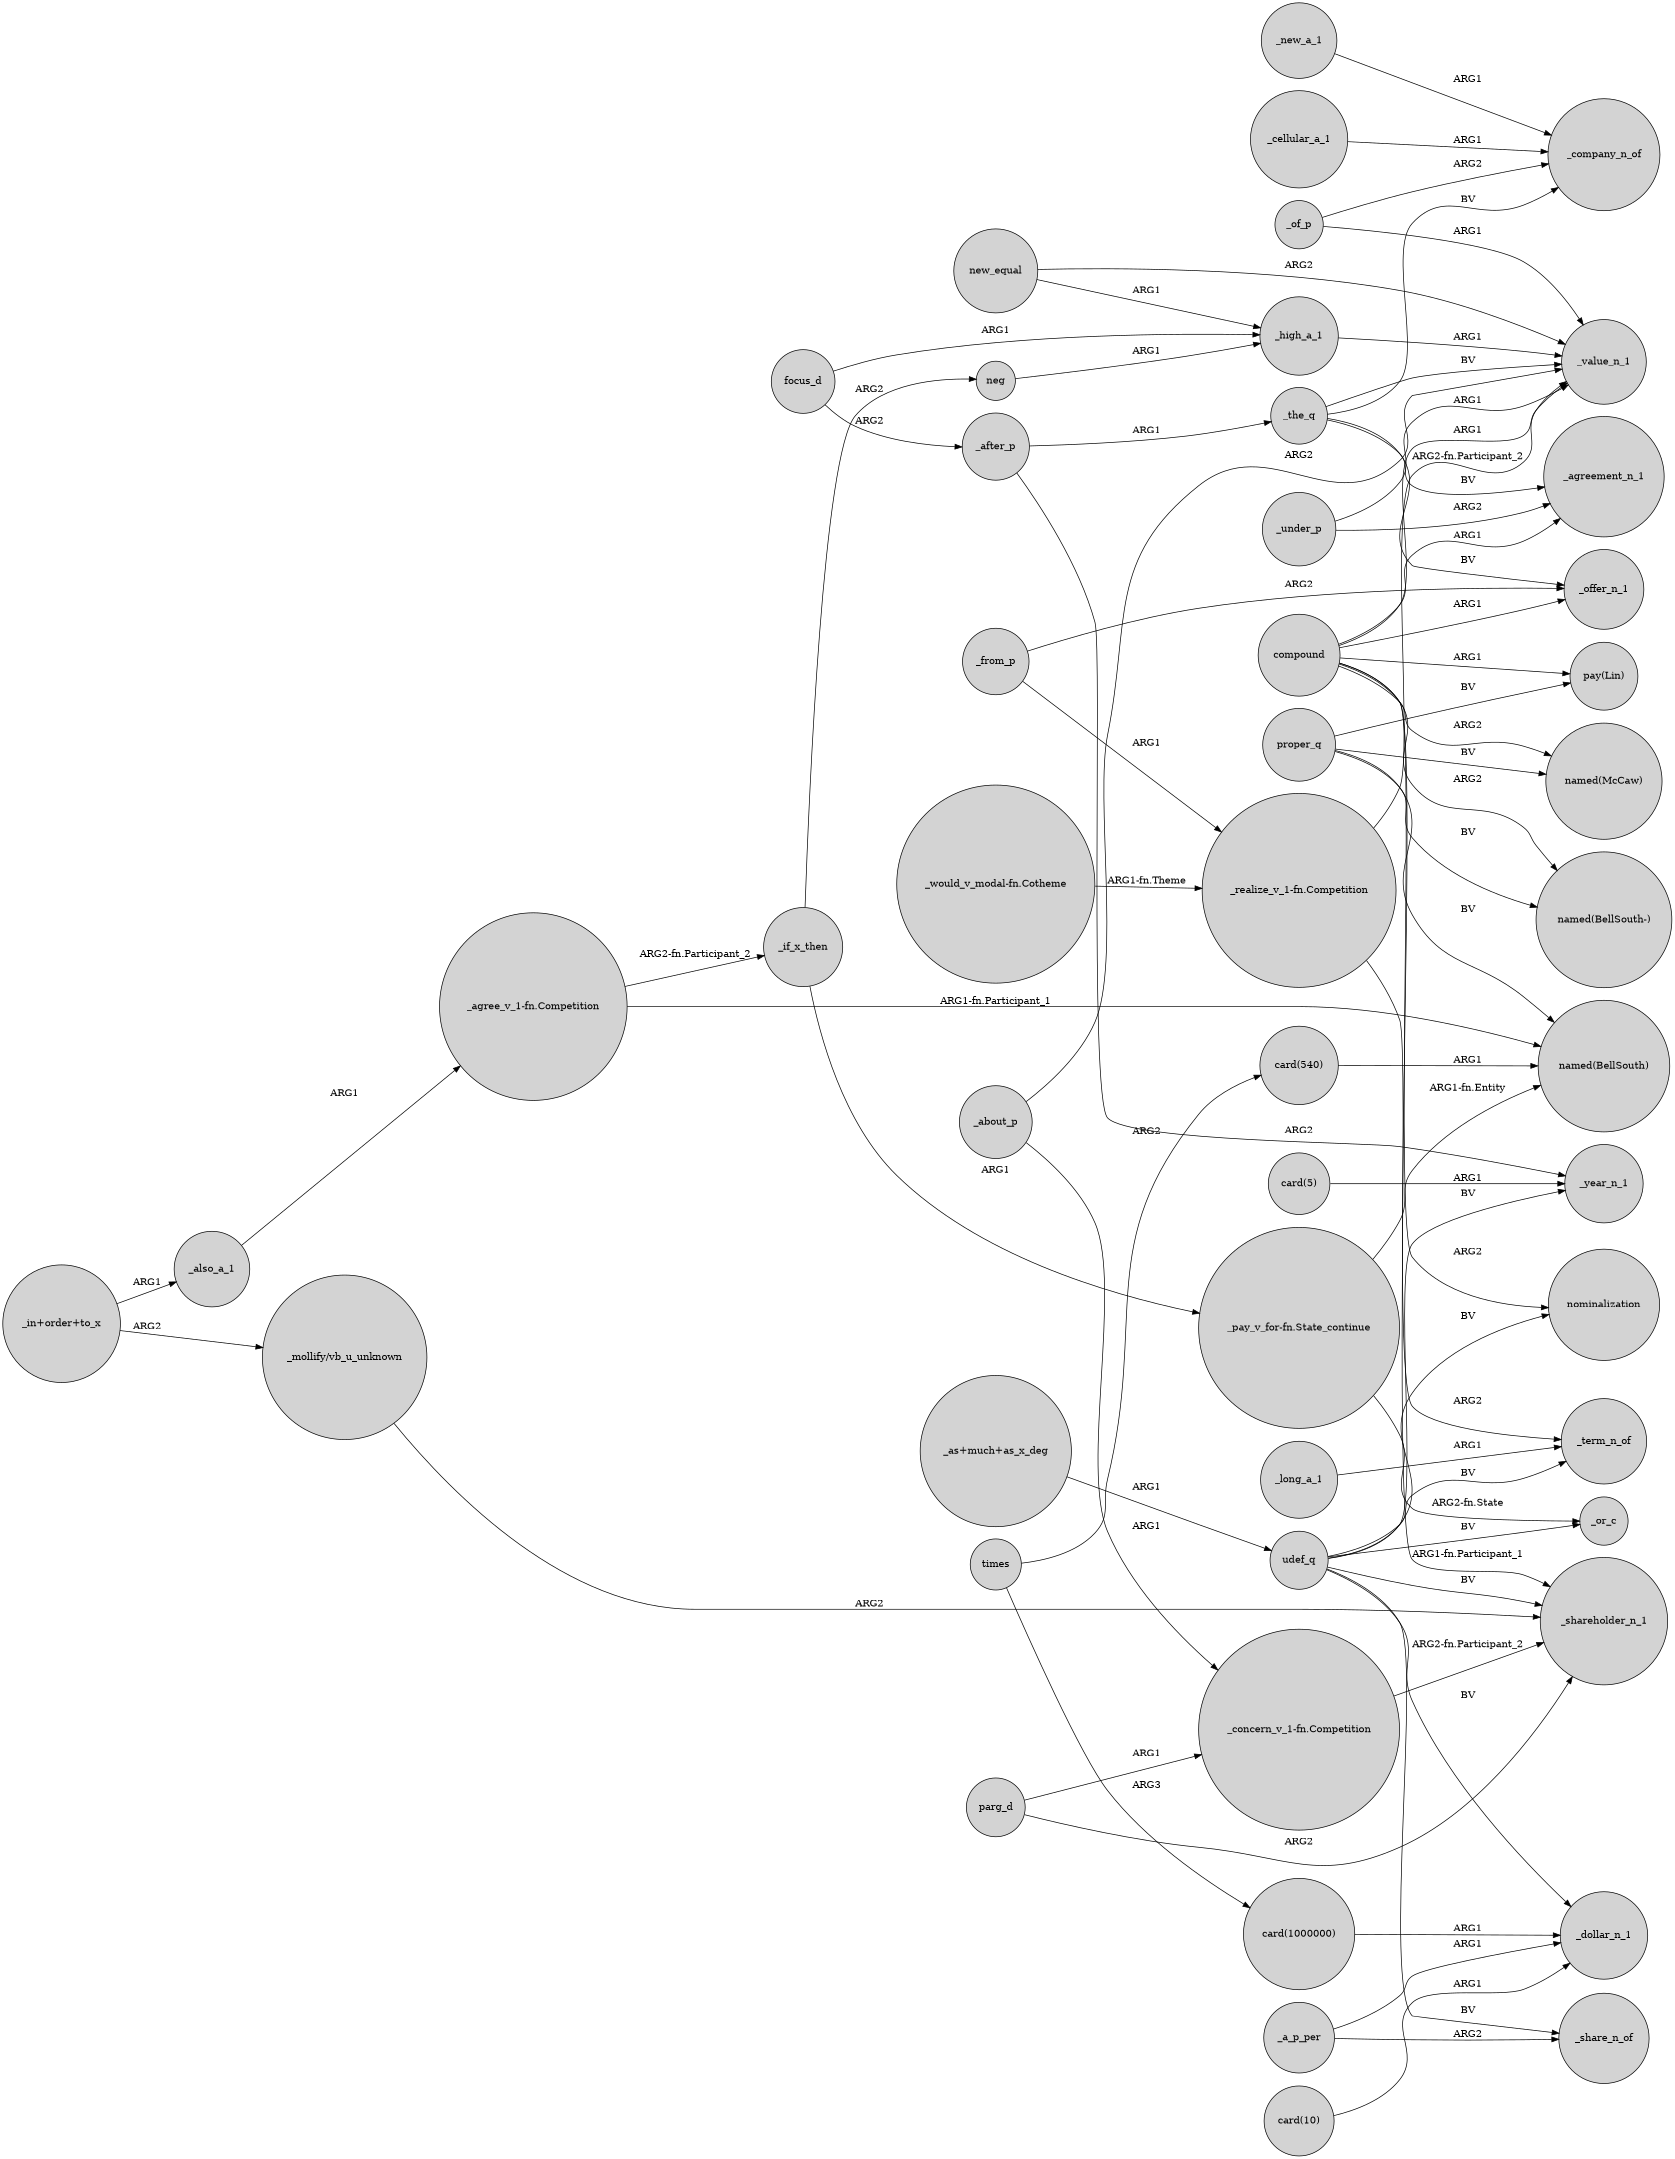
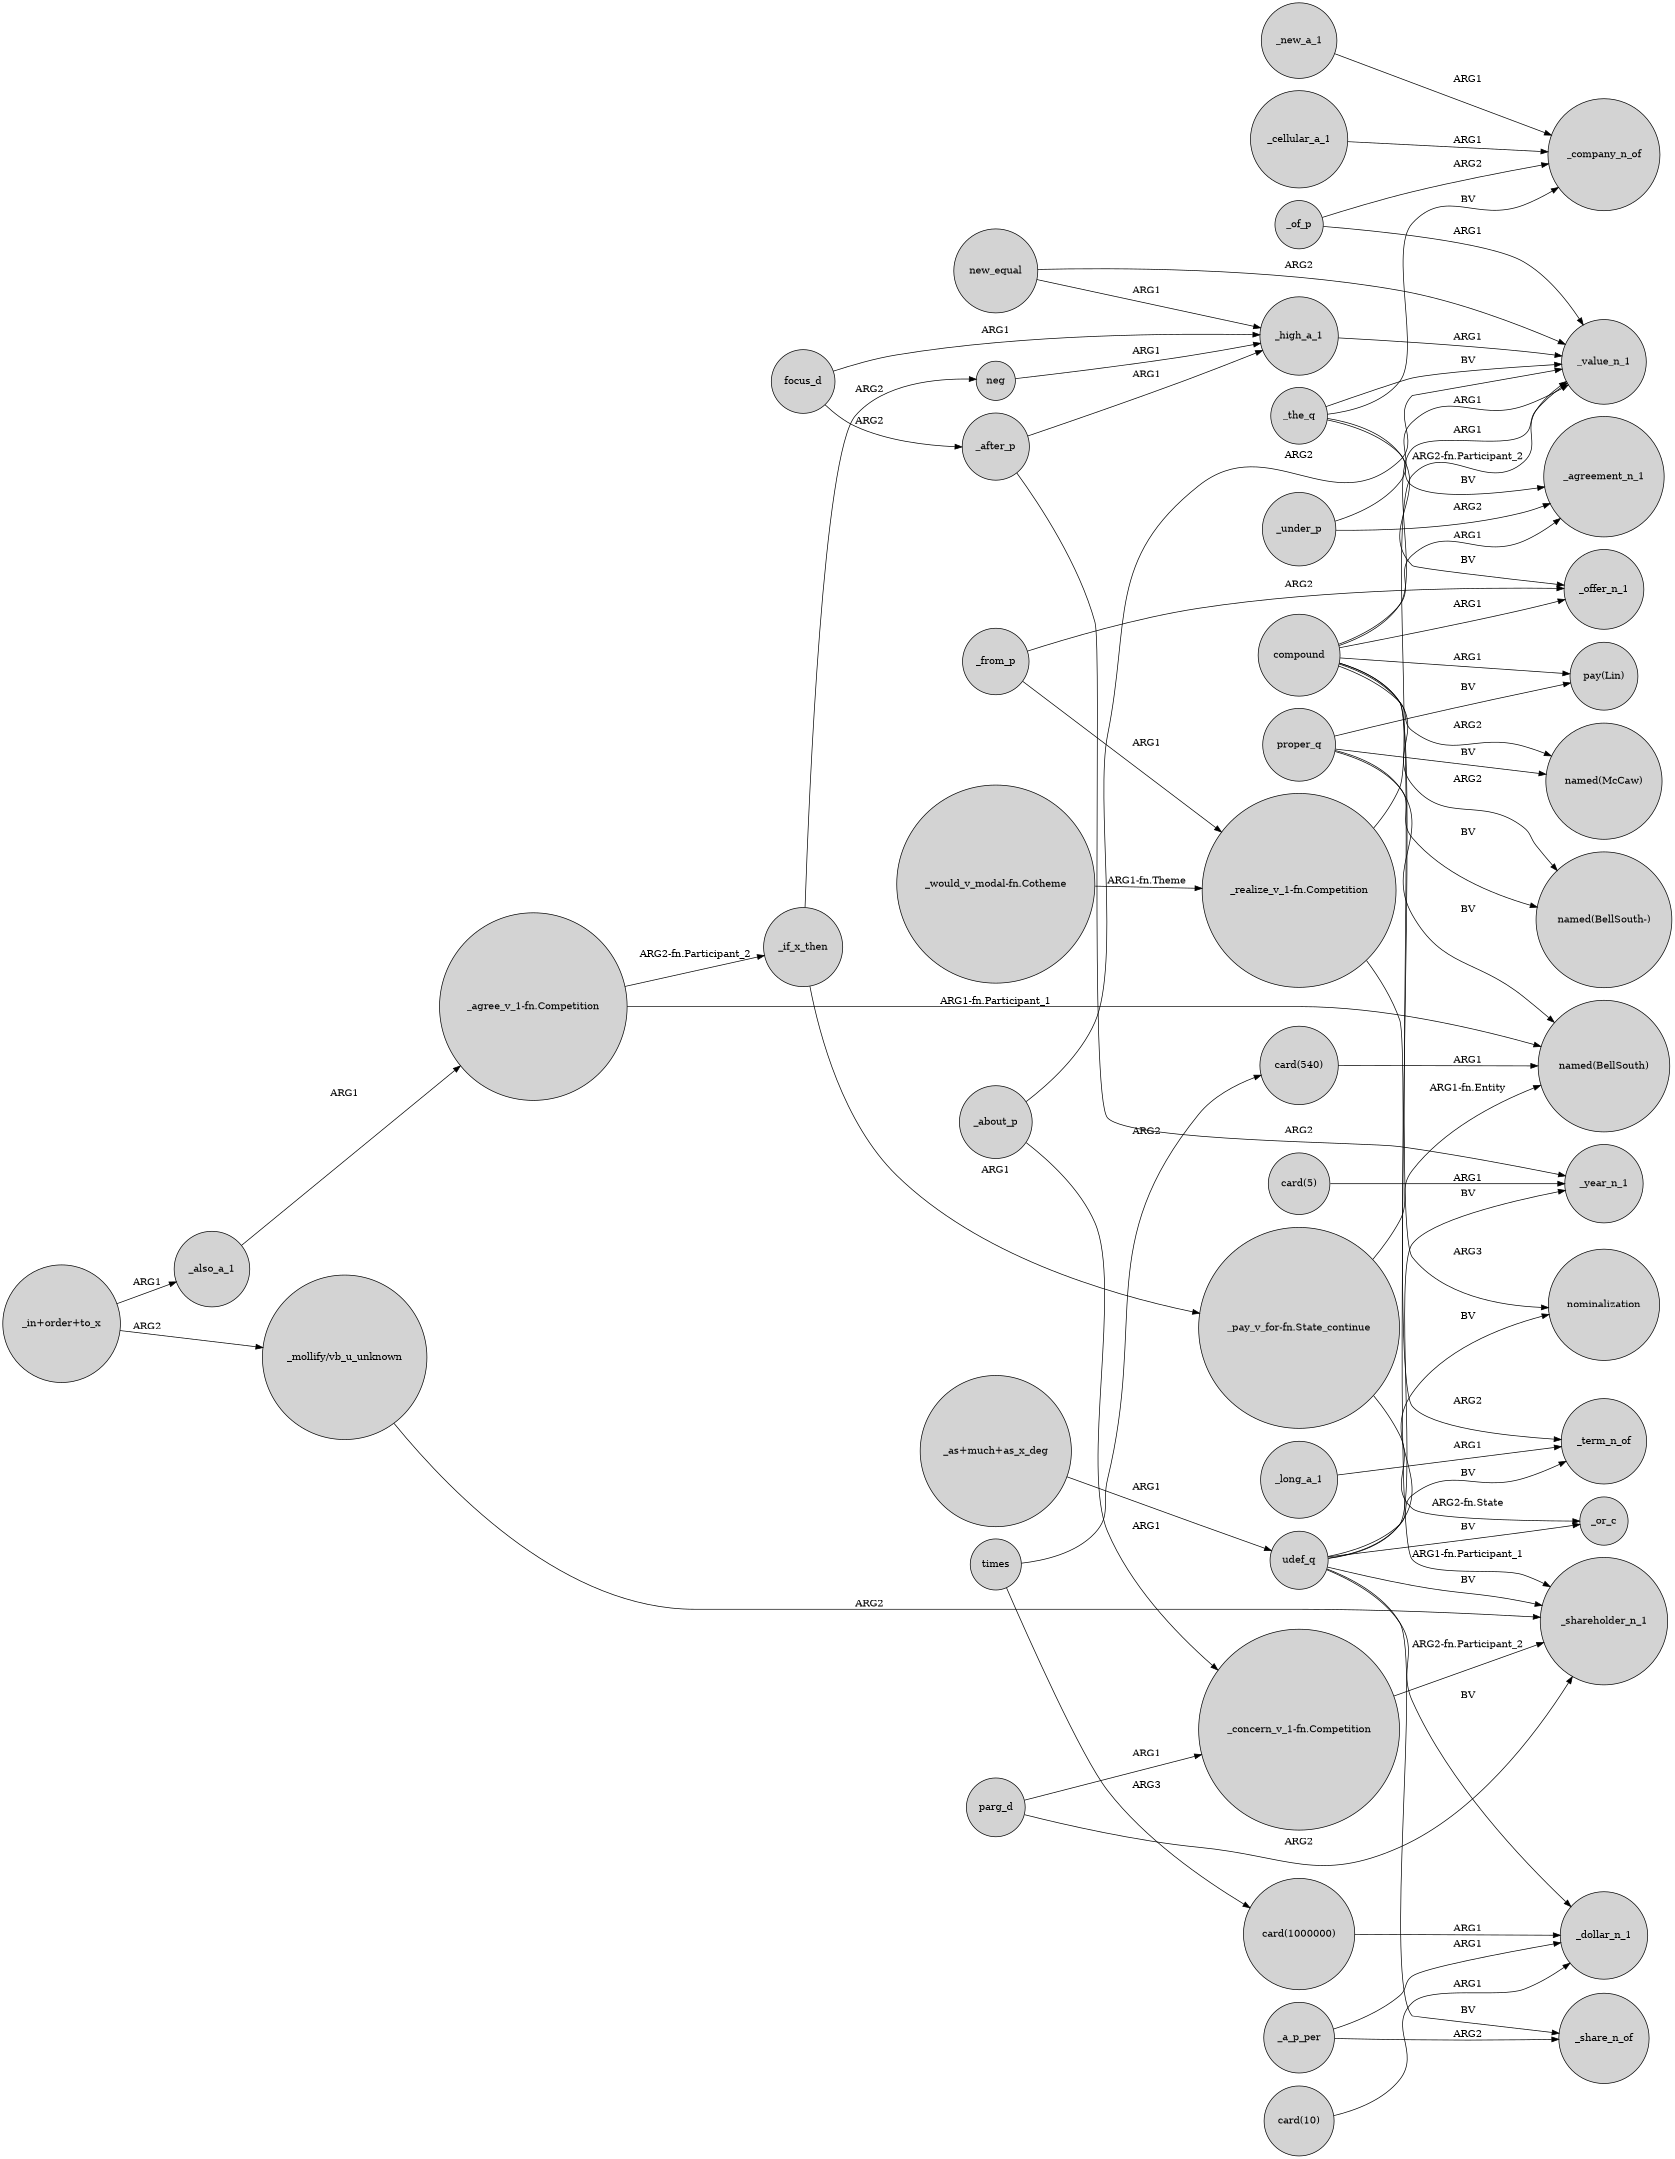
(1148, 440) -> (1142, 396)
(1468, 1252) -> (1468, 1252)
